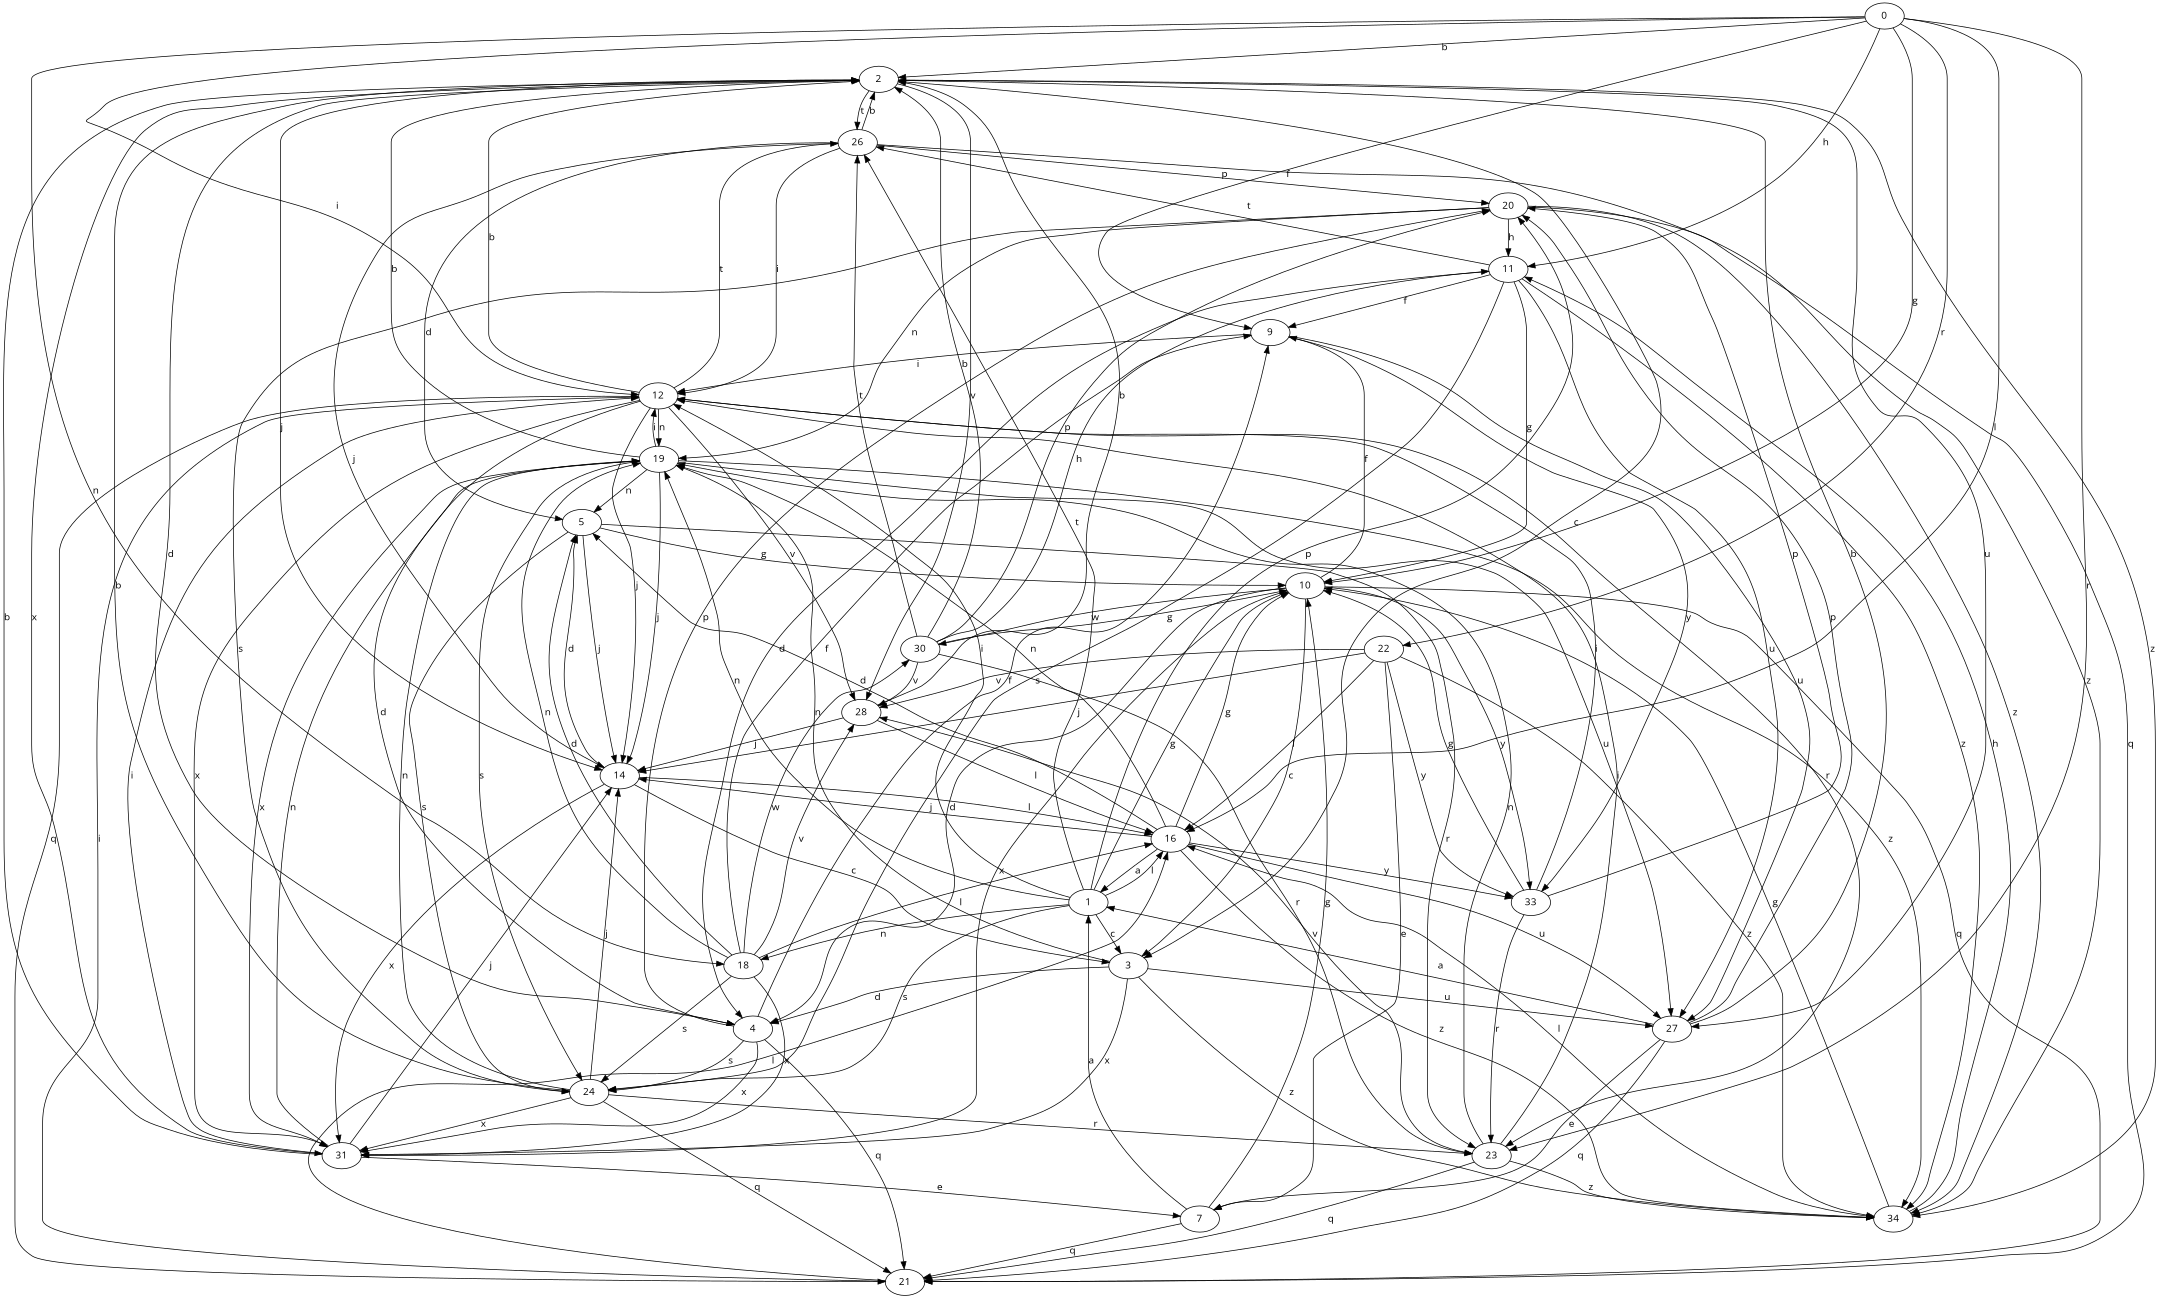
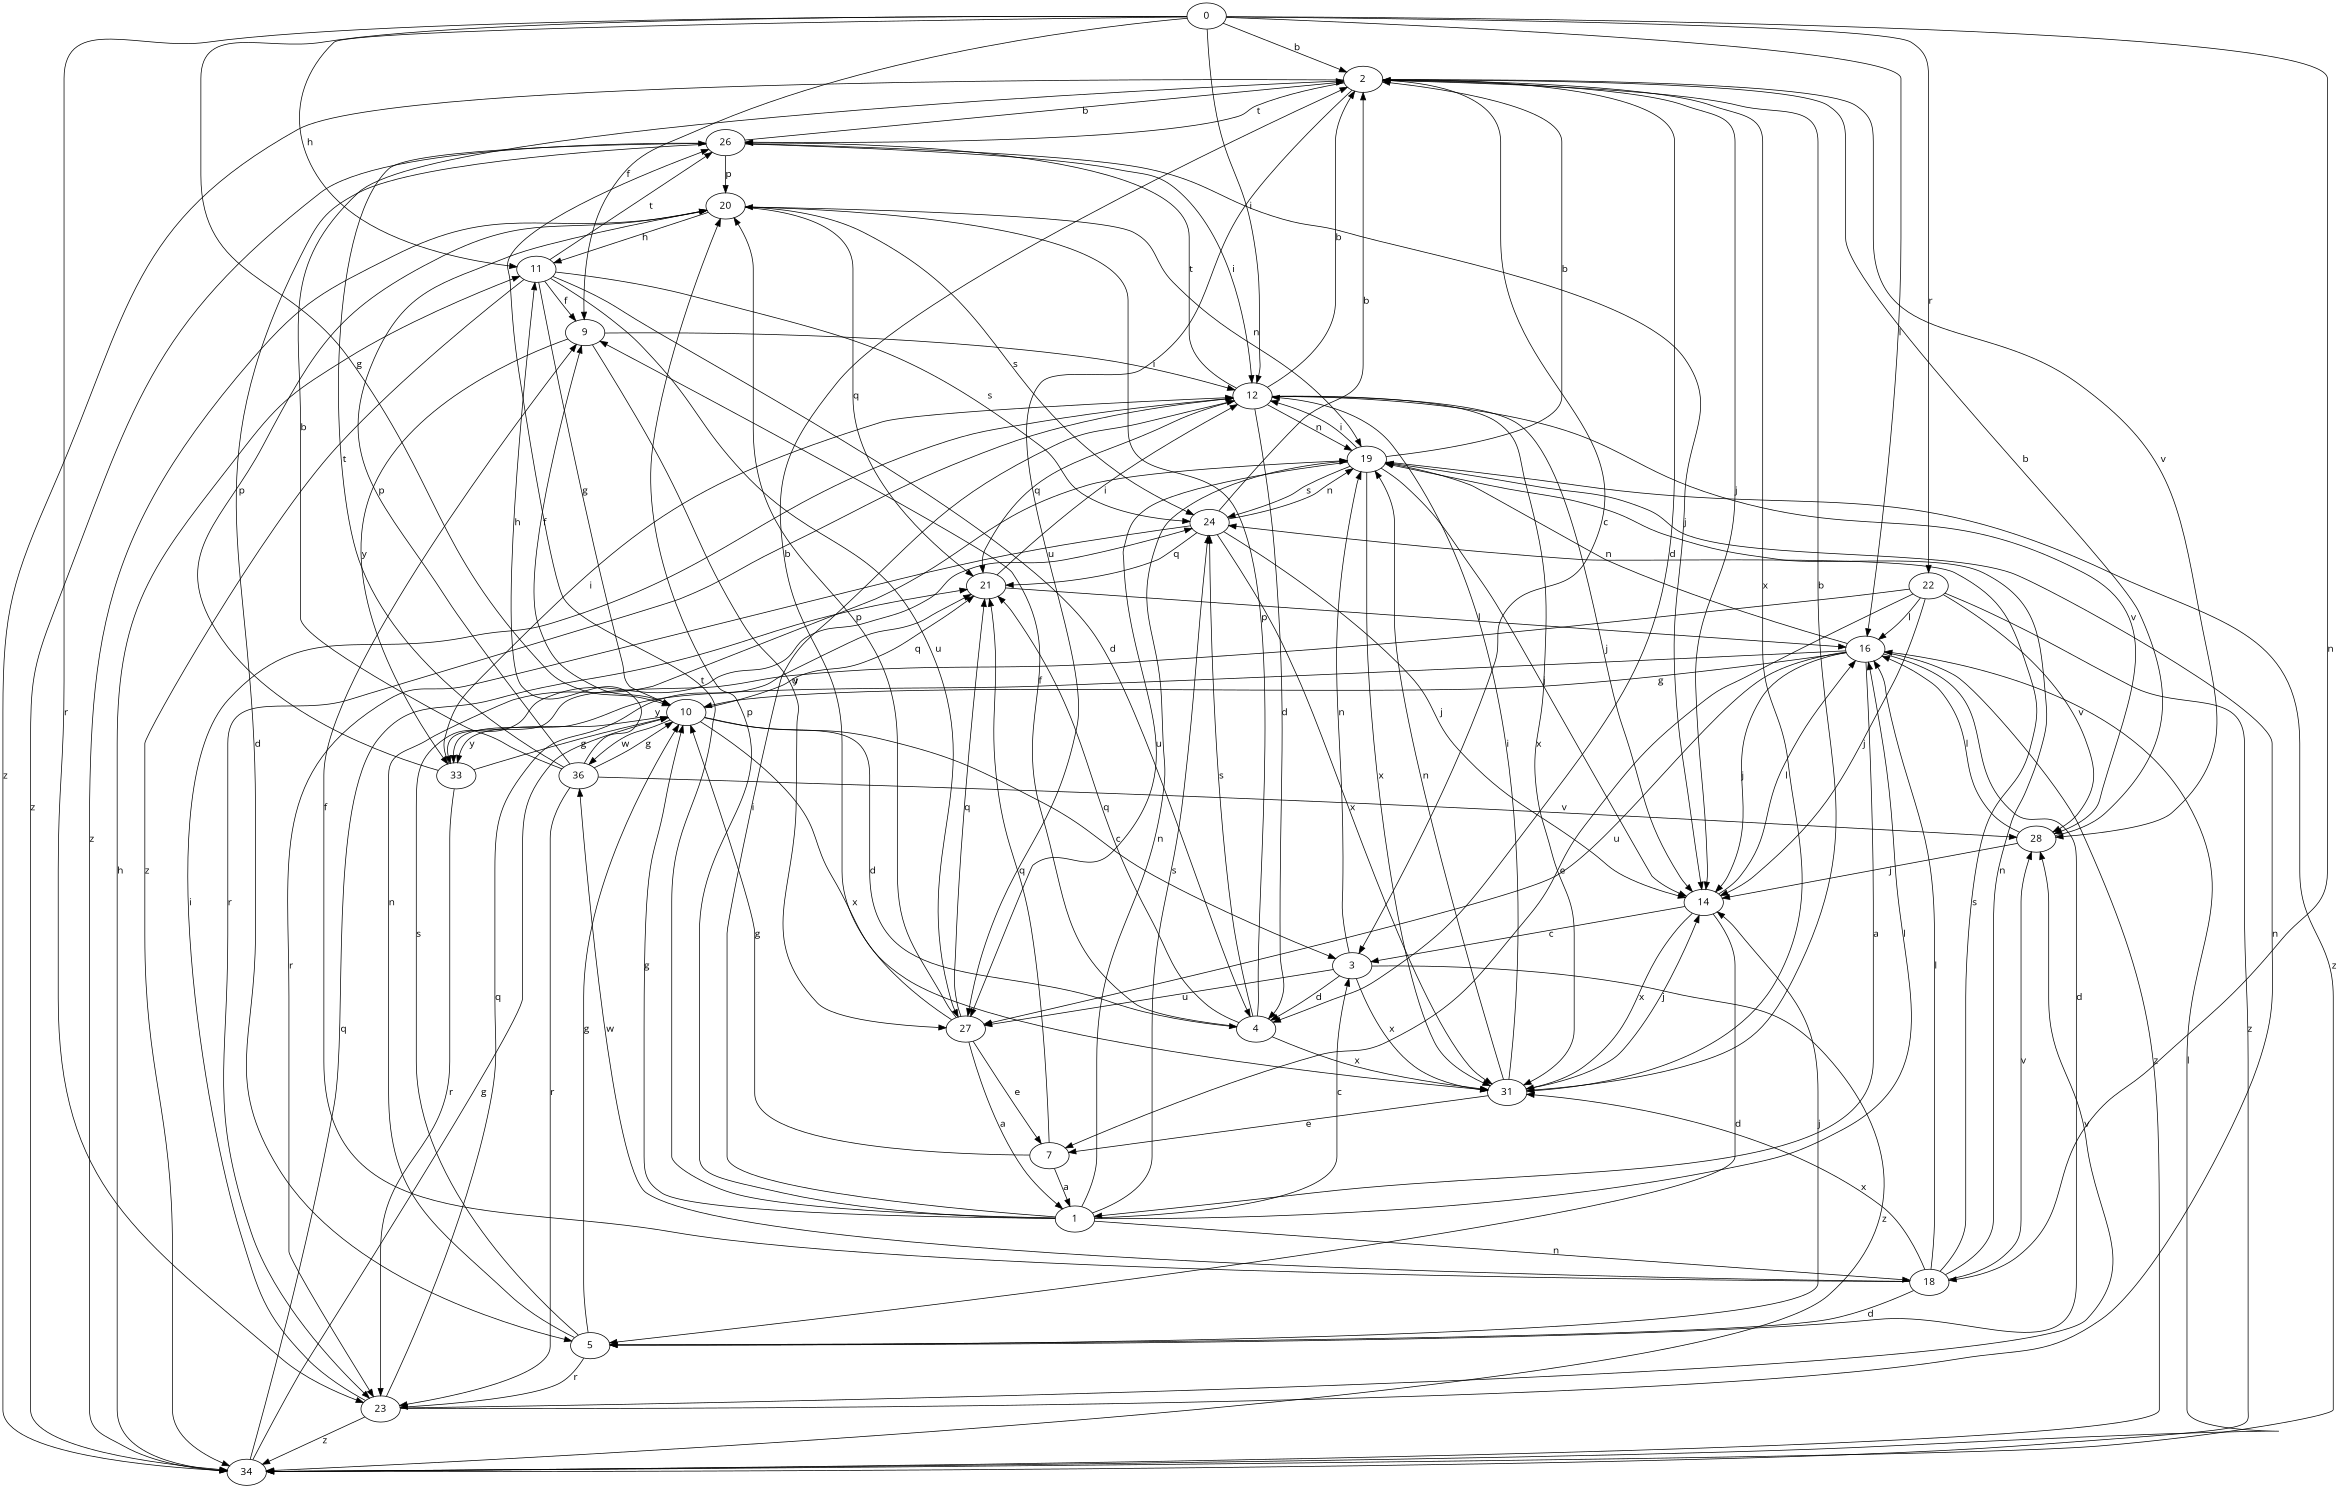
(623, 488) -> (513, 700)
(920, 649) -> (579, 776)
none -> (355, 800)
